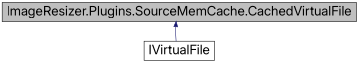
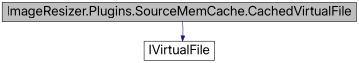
(176, 34) -> (183, 29)
